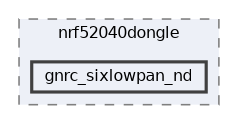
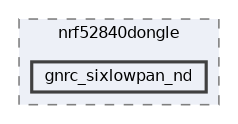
(119, 34) -> (119, 34)
